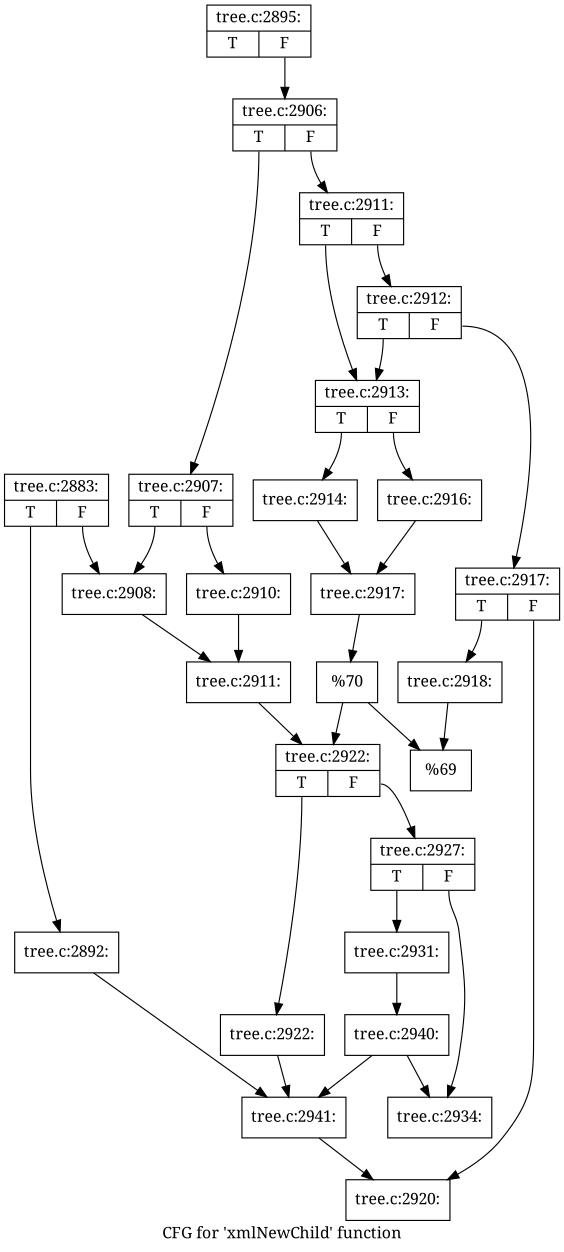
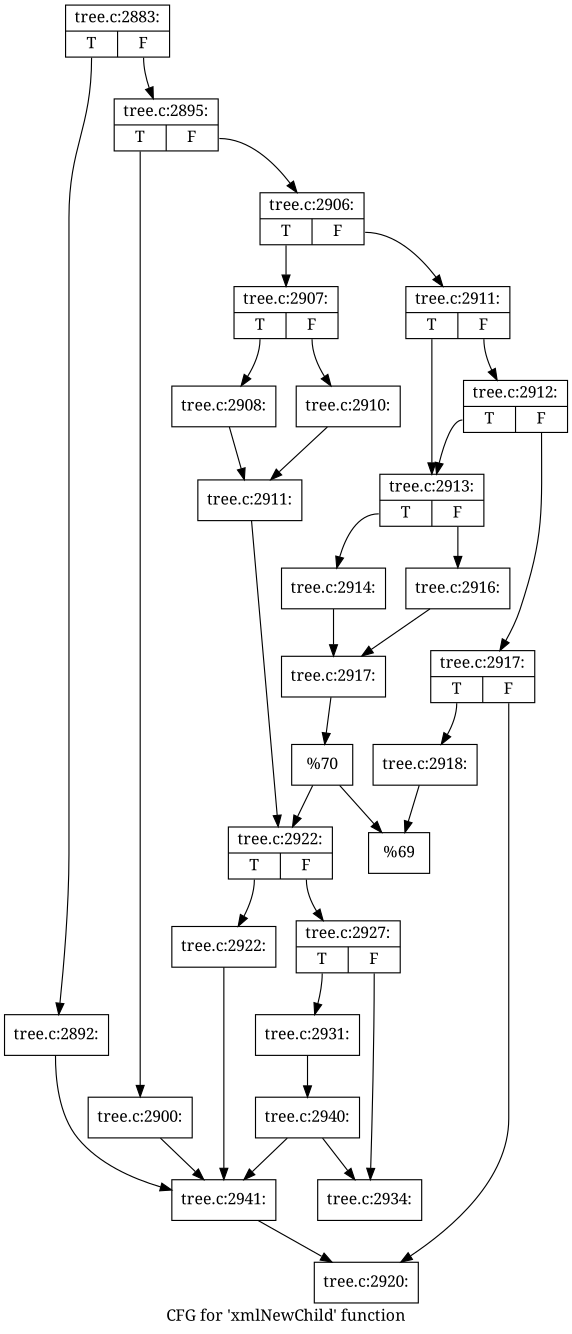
(86, 546) -> (145, 73)
none -> (140, 1118)
